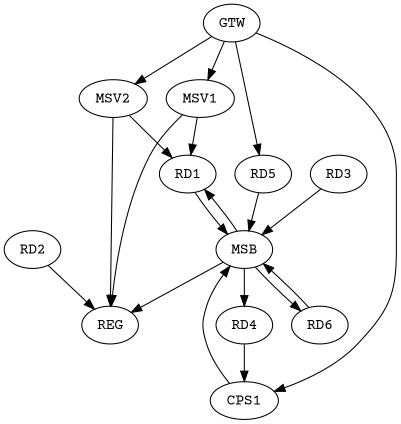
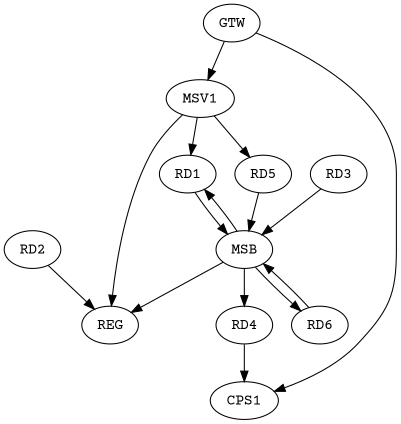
(246, 93) -> (228, 132)
(113, 99) -> none
(203, 330) -> none
